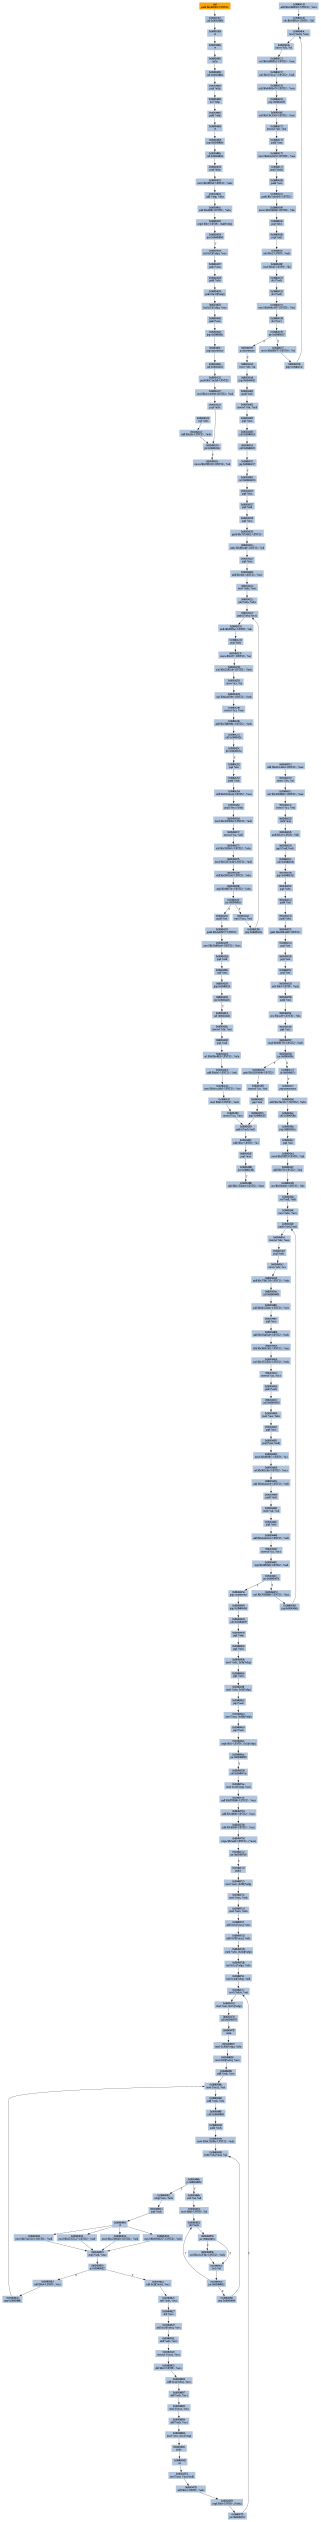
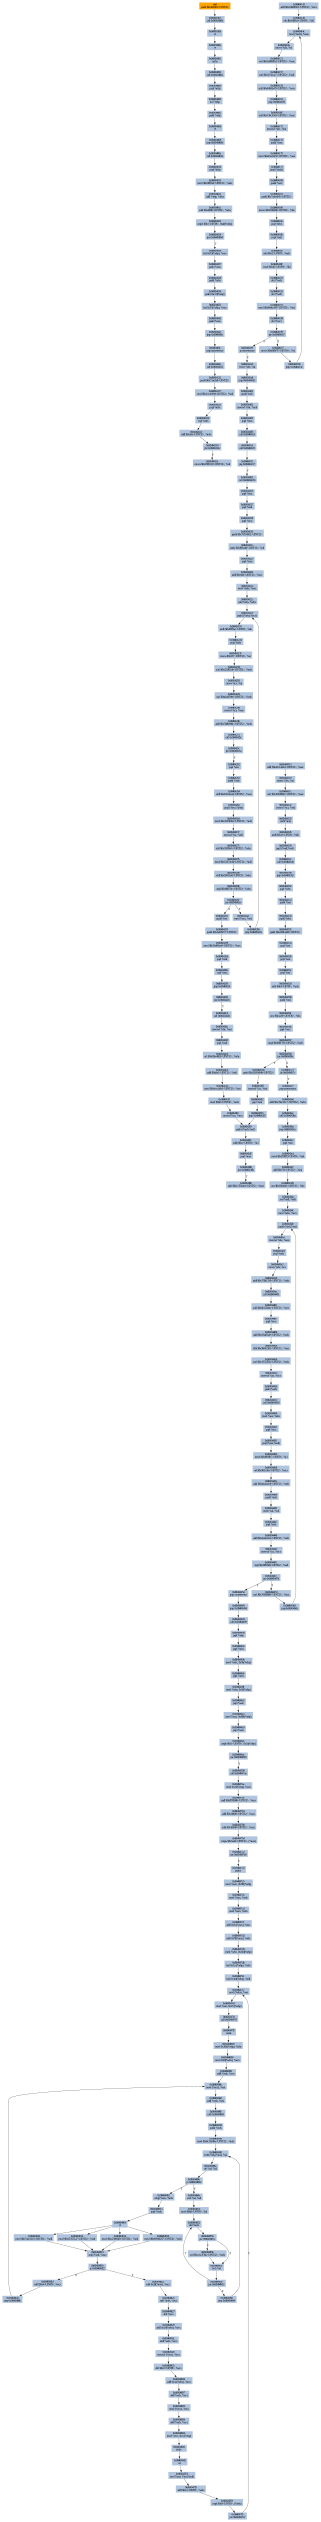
(215, 426) -> (210, 412)
(271, 1353) -> none
none -> (210, 2167)
